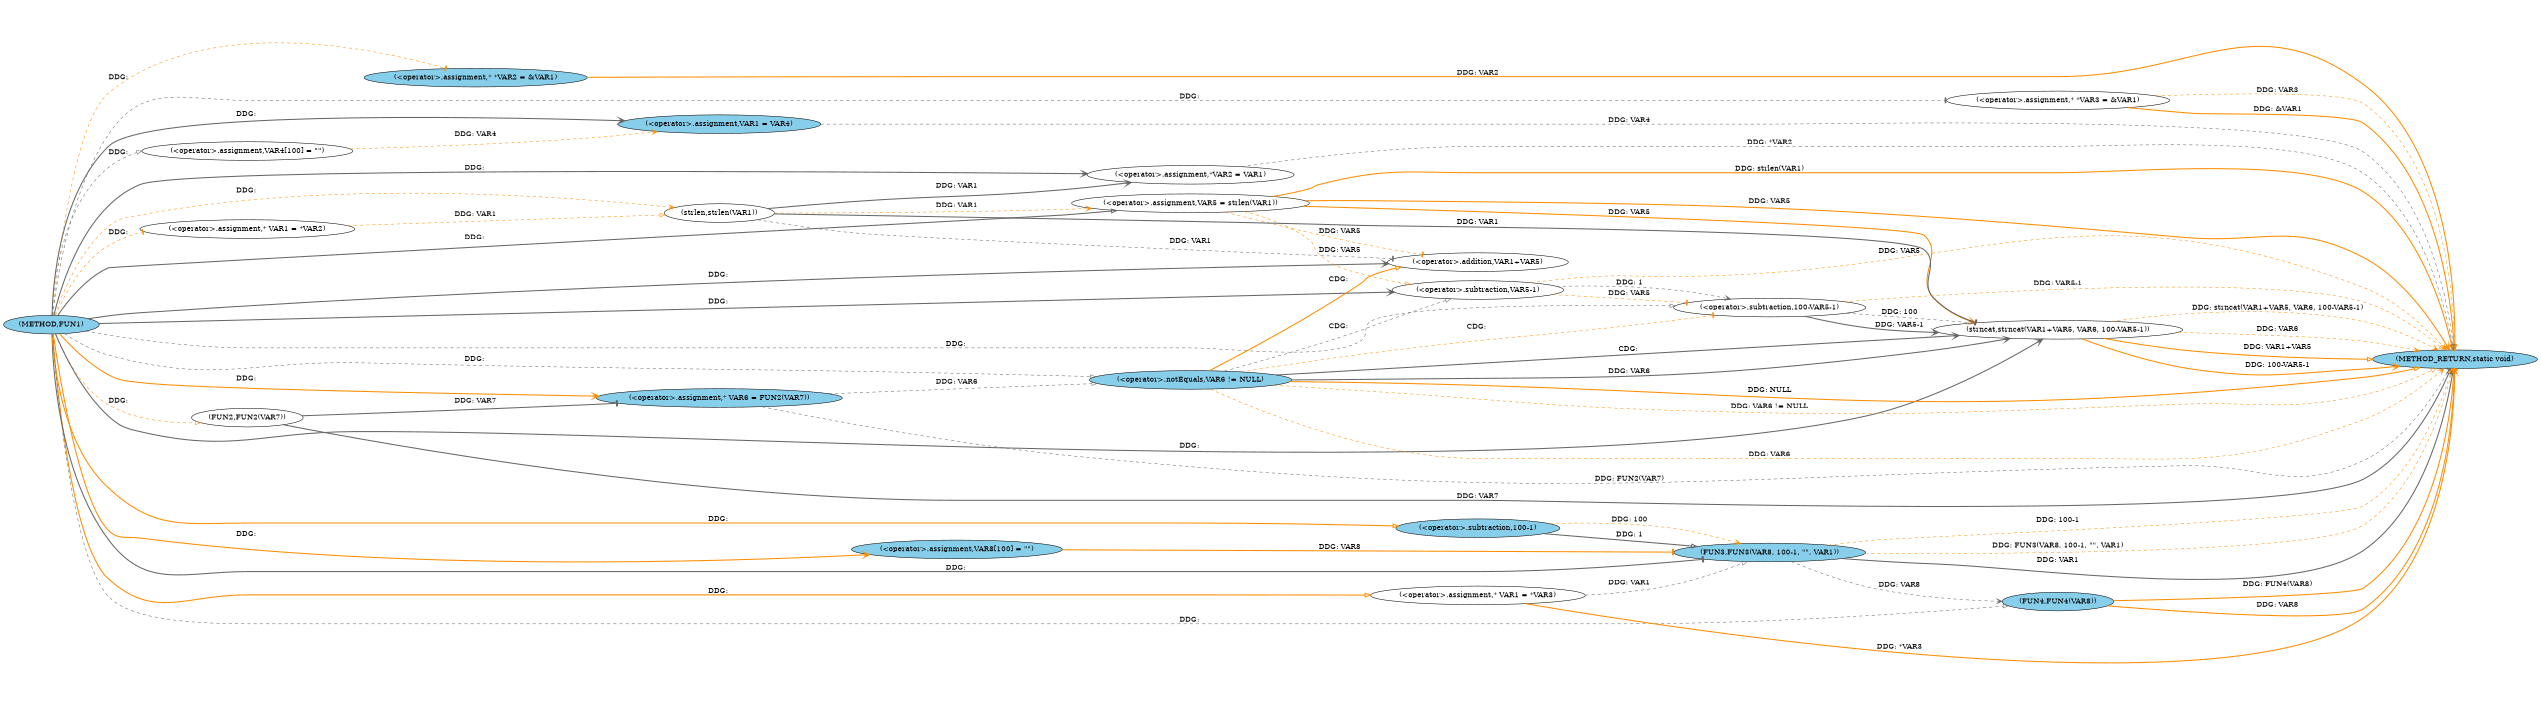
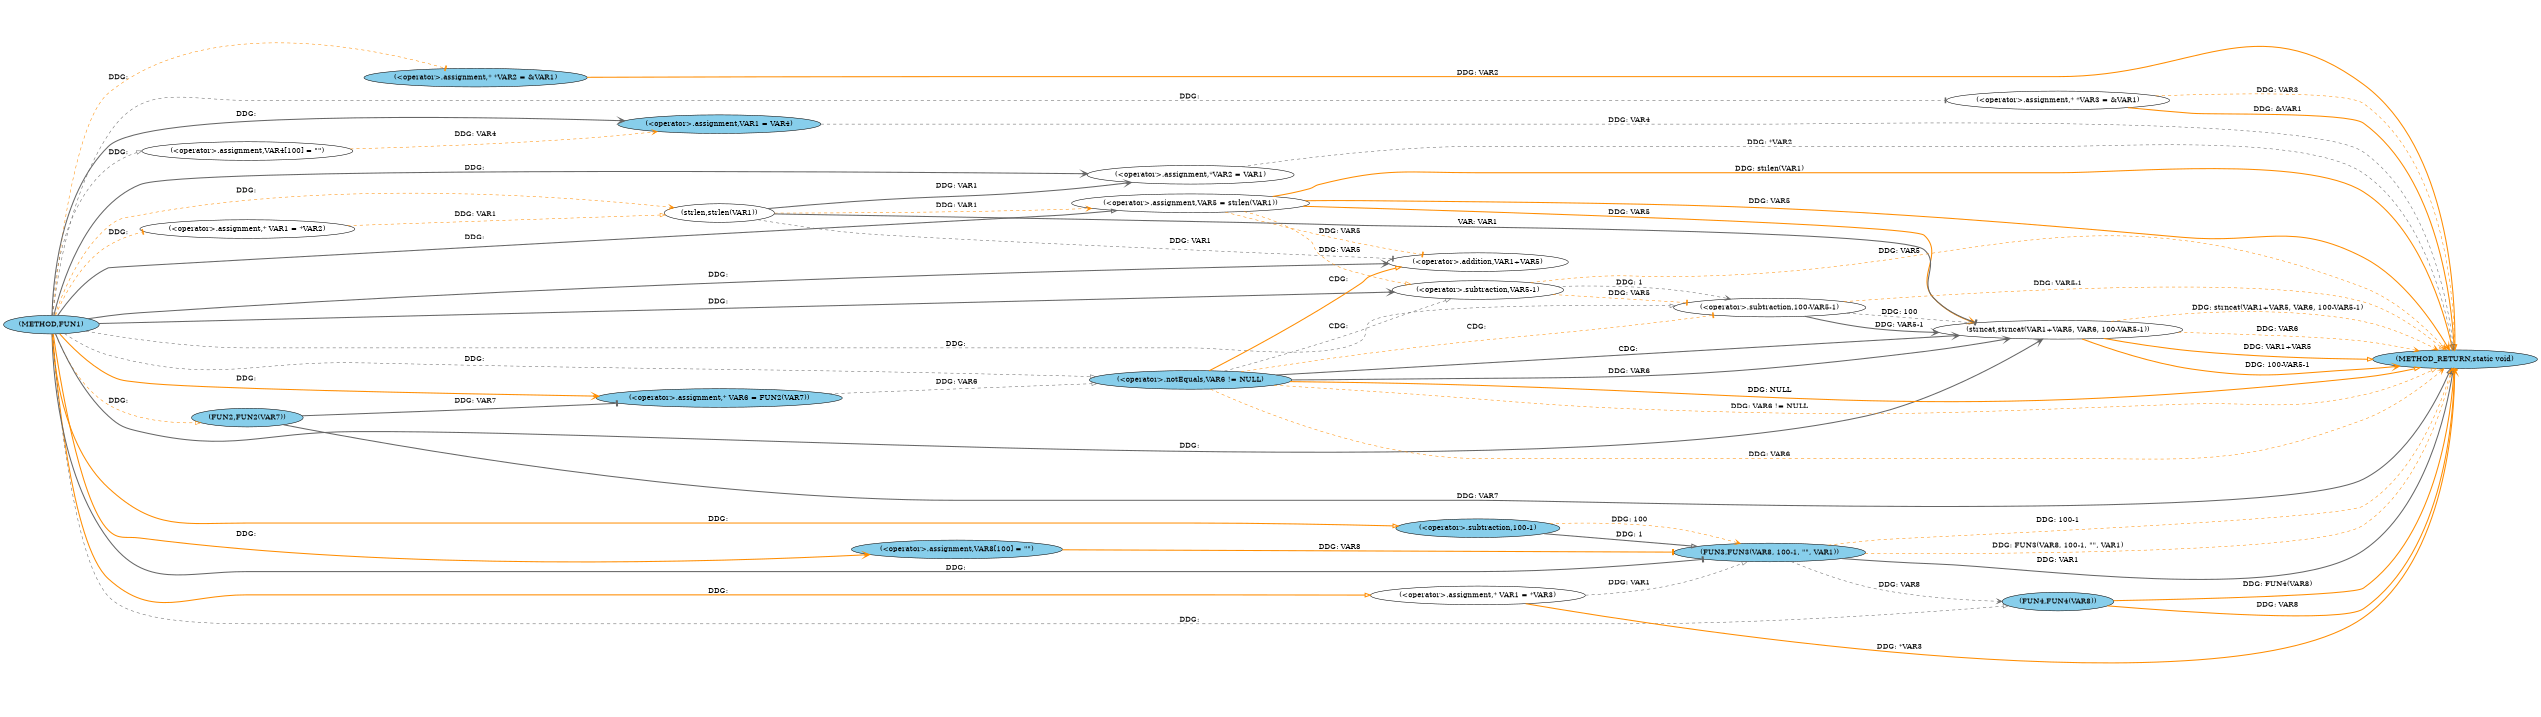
(1478, 222) -> (1478, 222)
(247, 418) -> (247, 418)
(1624, 483) -> none
